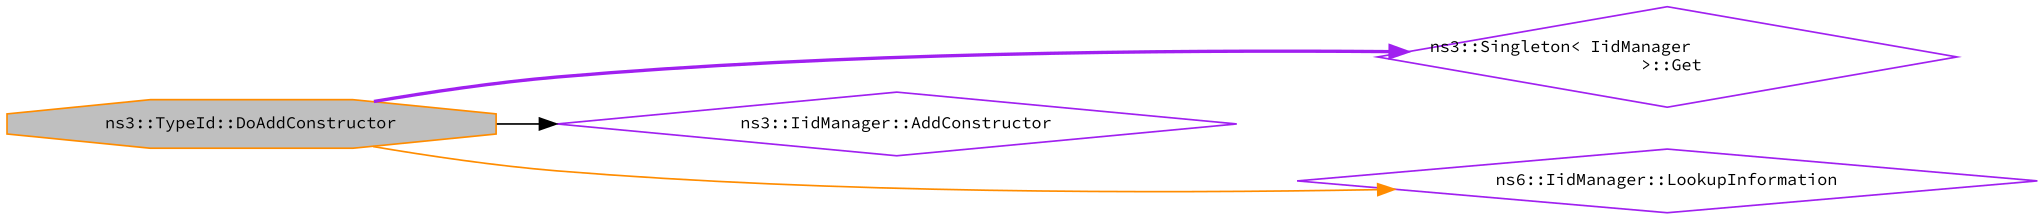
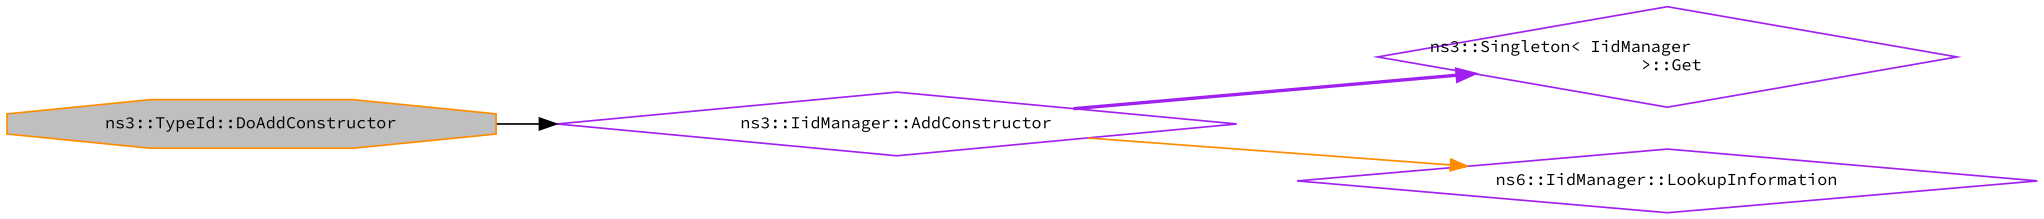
(881, 58) -> (1265, 92)
(874, 188) -> (1269, 151)
